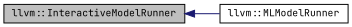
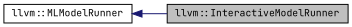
(207, 14) -> (155, 14)
